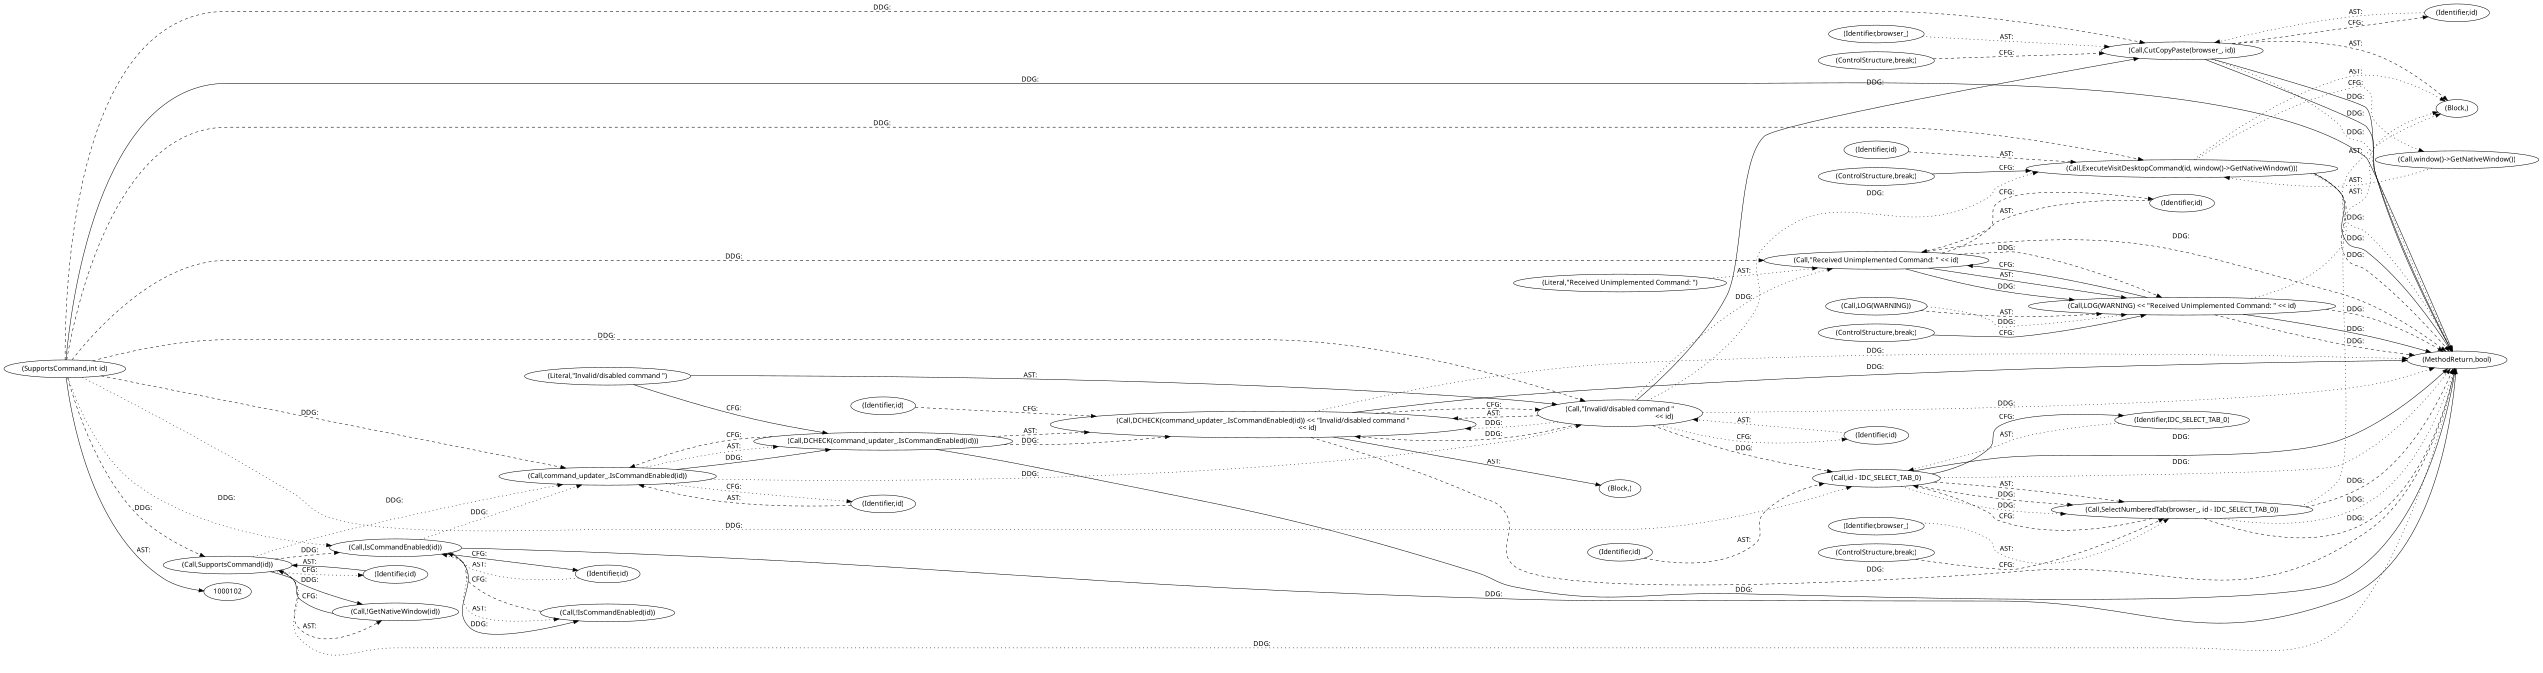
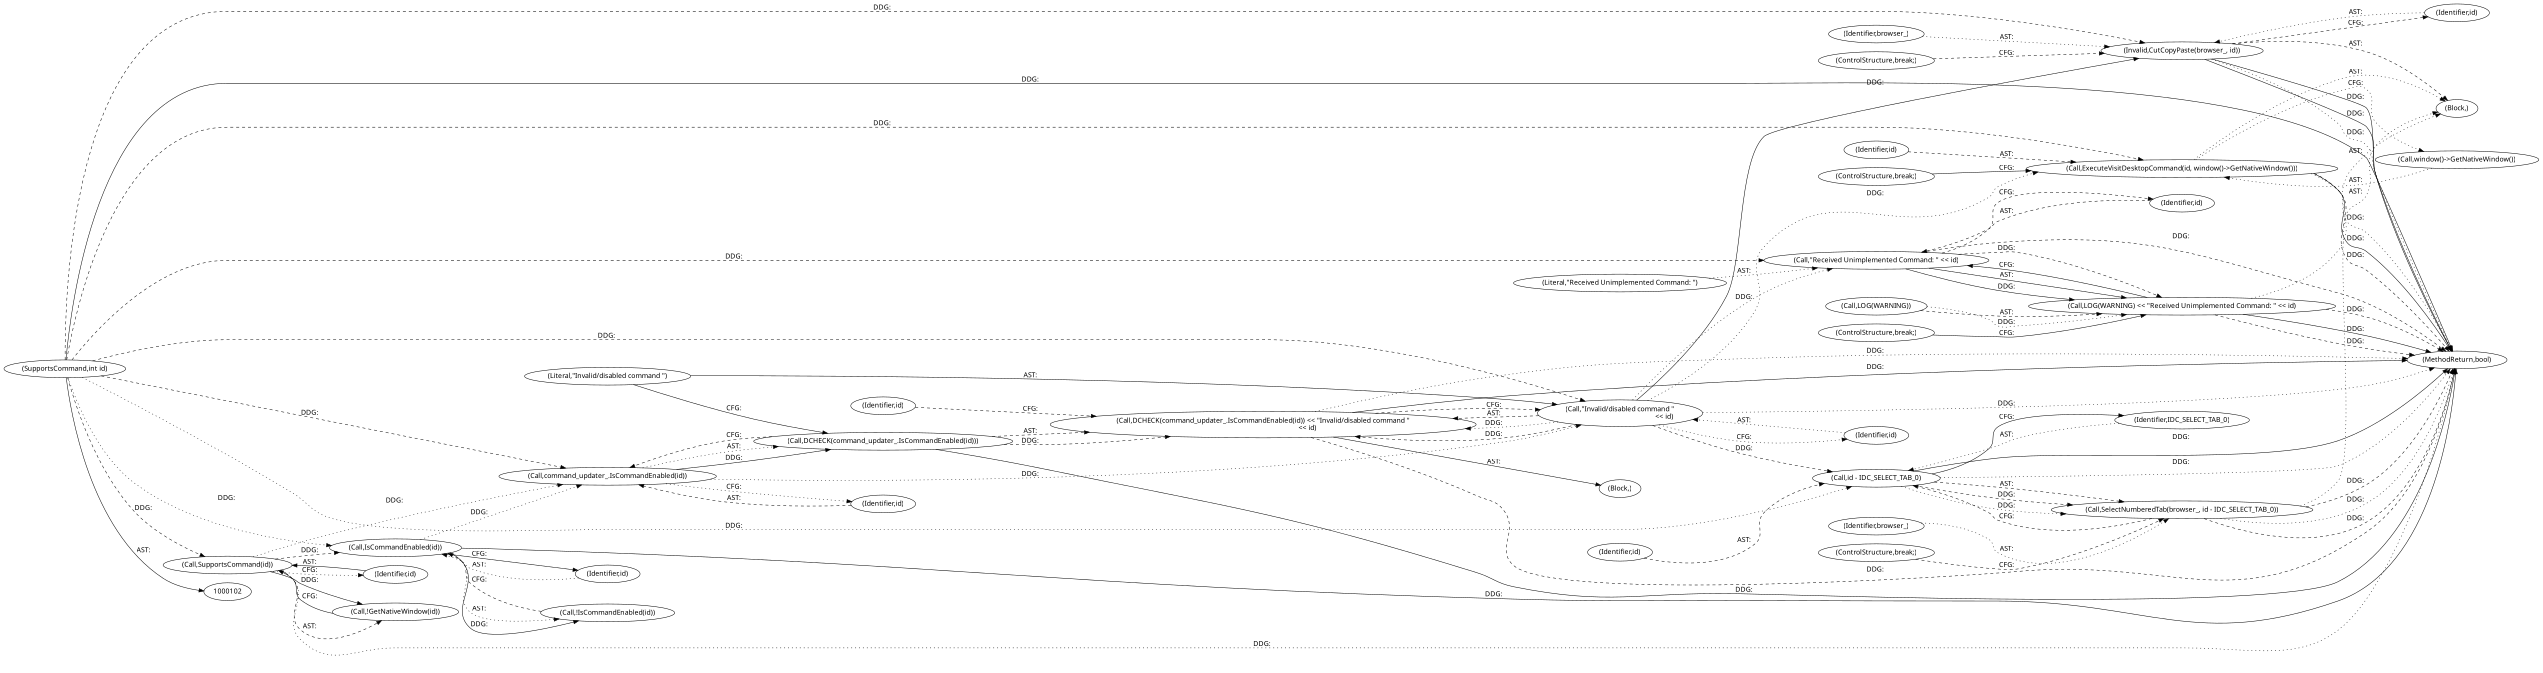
(2182, 51) -> (2182, 51)
